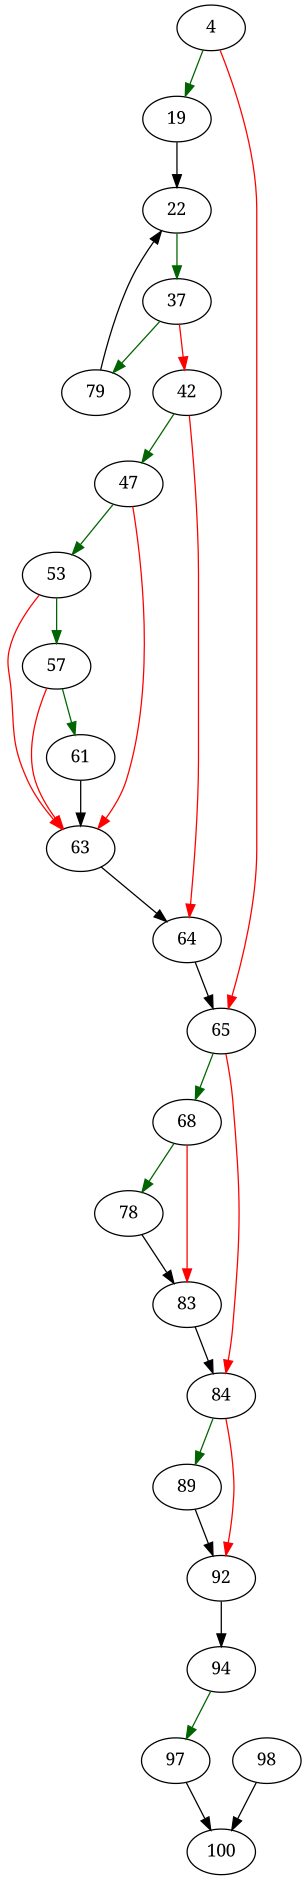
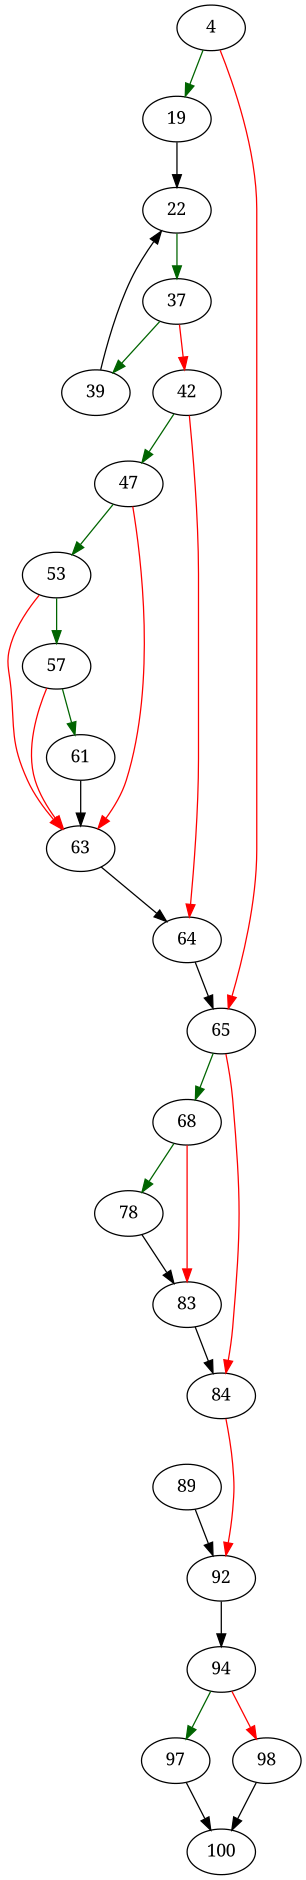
(96, 393) -> (96, 393)
(207, 1435) -> none
none -> (241, 1709)
